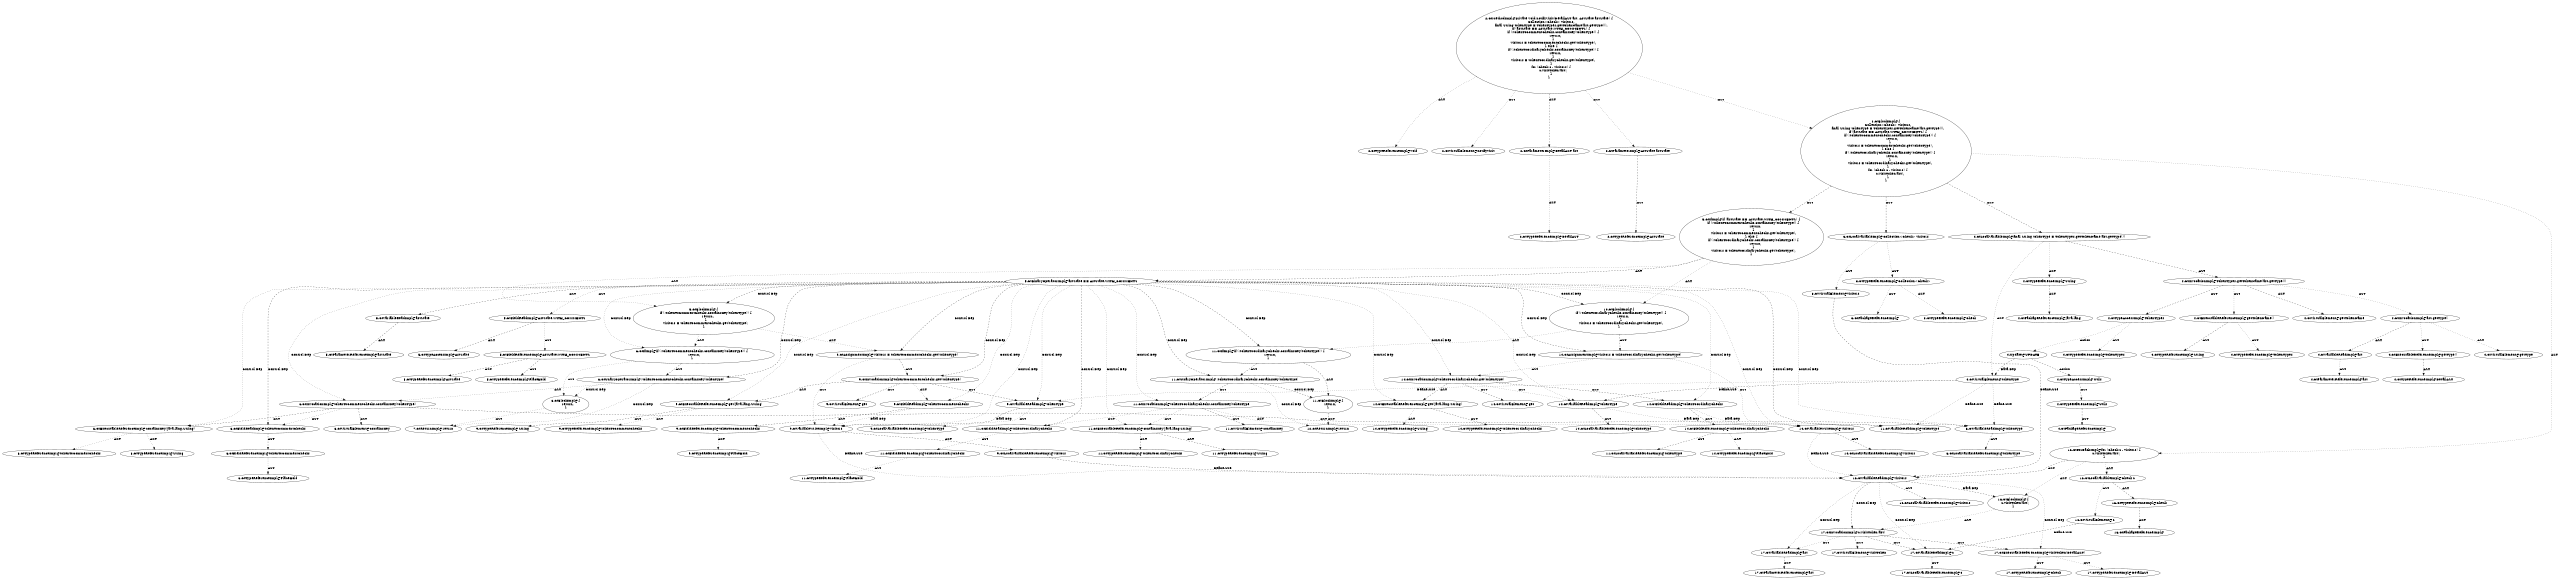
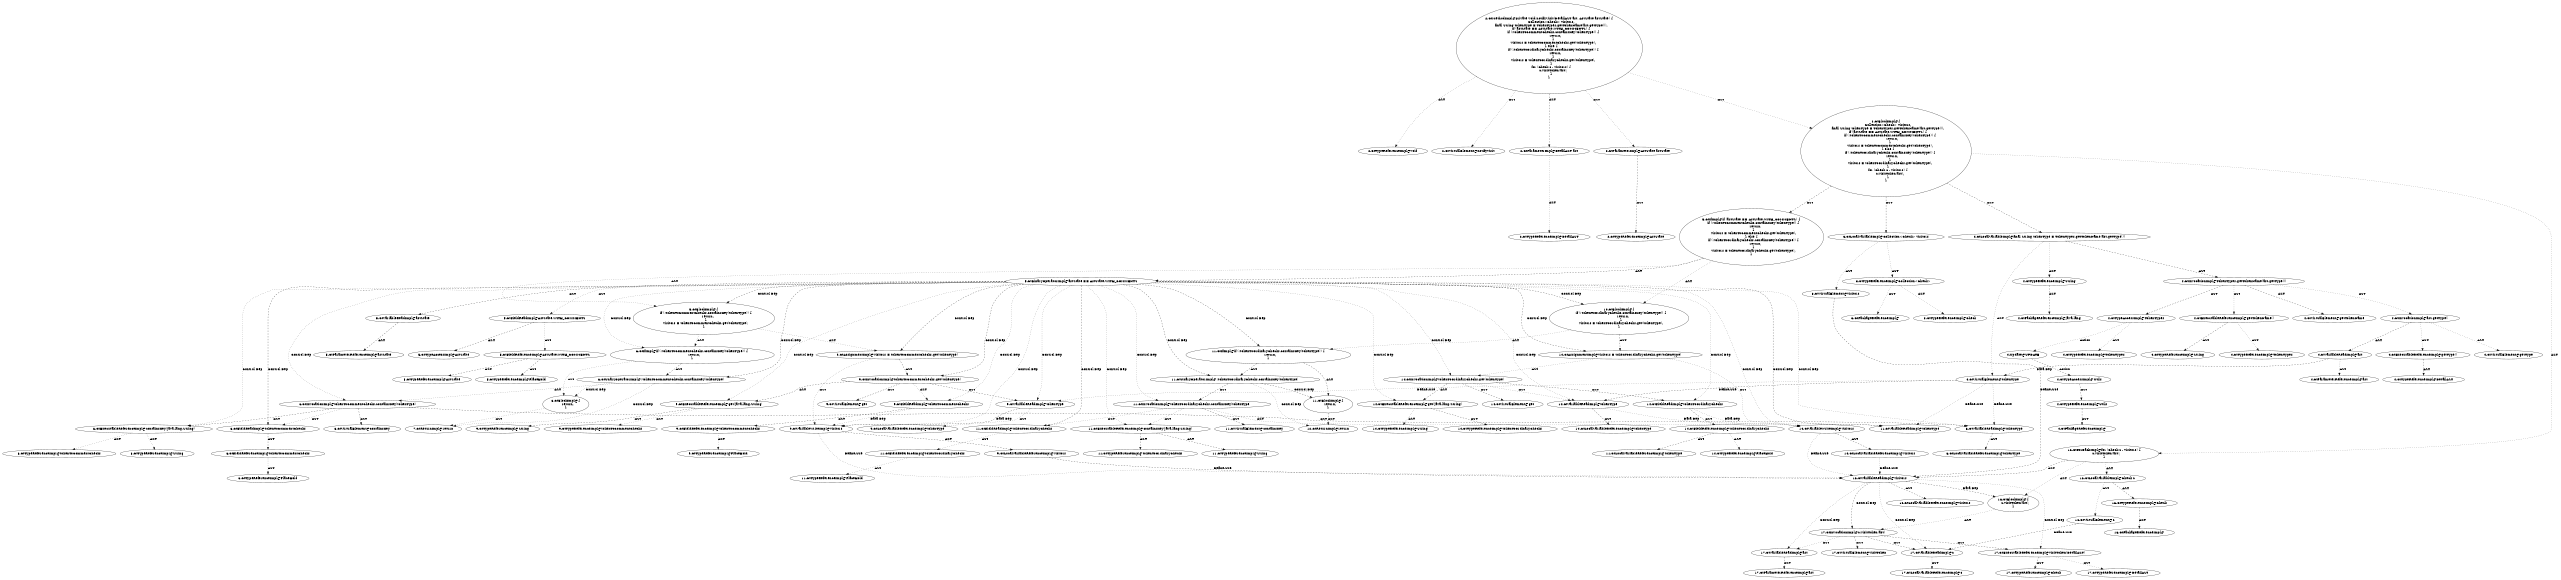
(2003, 366) -> (2167, 365)
none -> (1880, 465)
